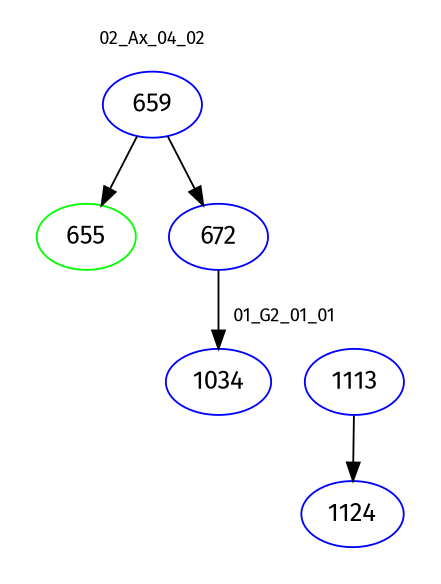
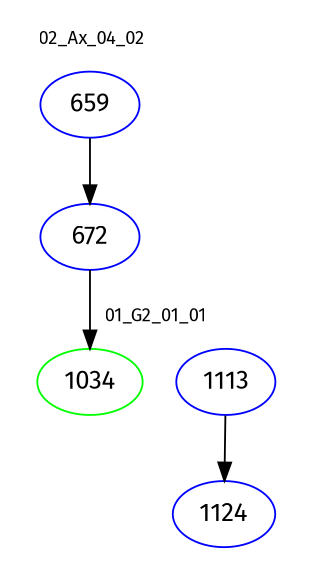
(86, 237) -> none
(218, 382) -> (90, 382)
